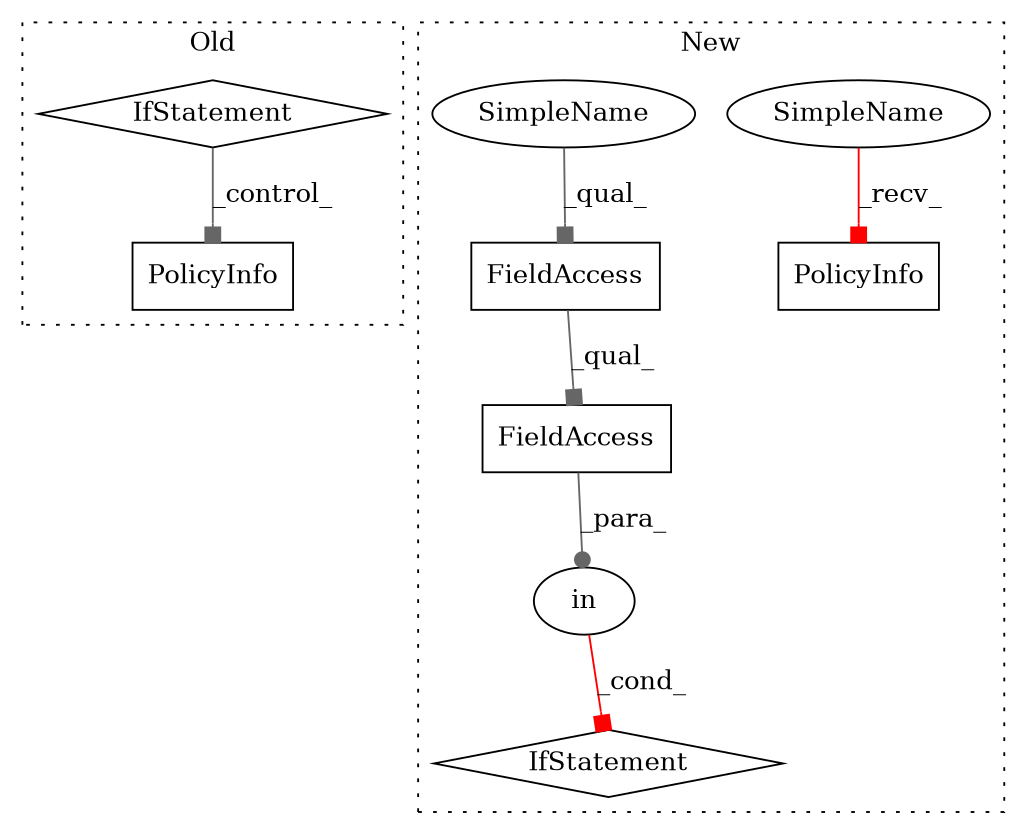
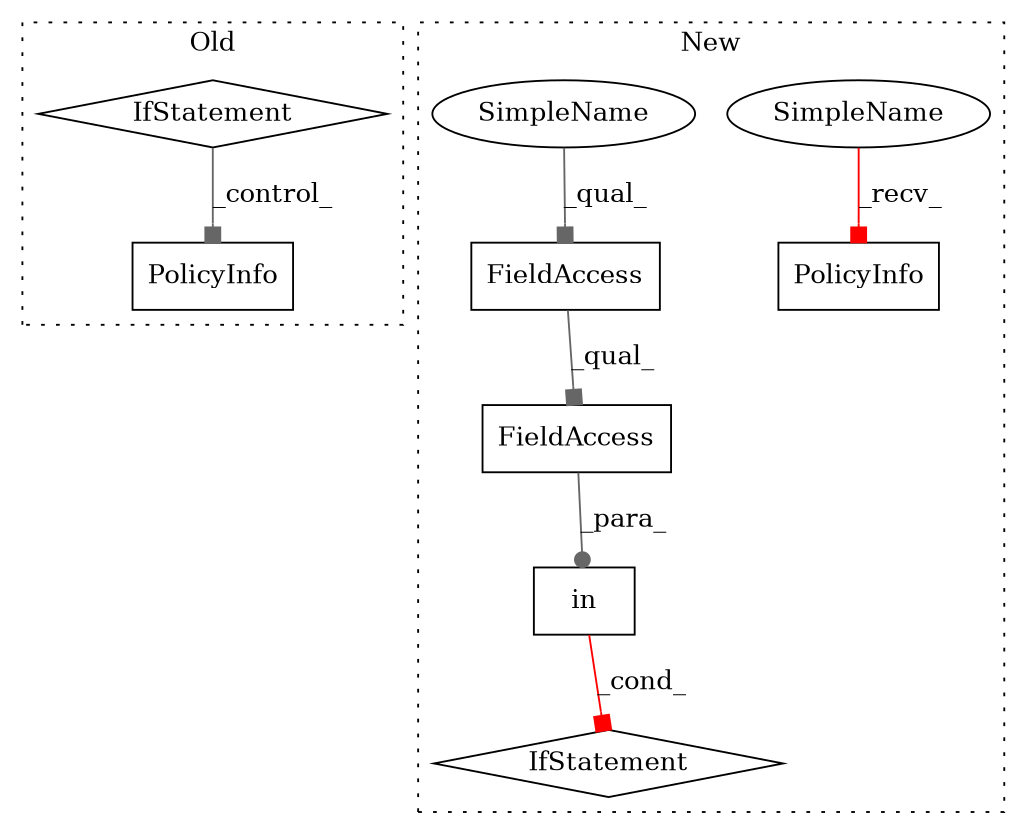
(584, 601) -> (584, 601)
